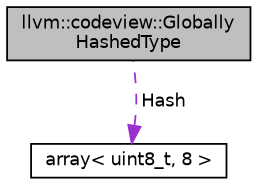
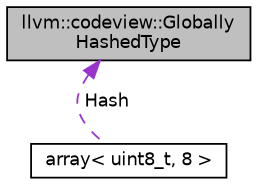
(136, 93) -> (79, 112)
